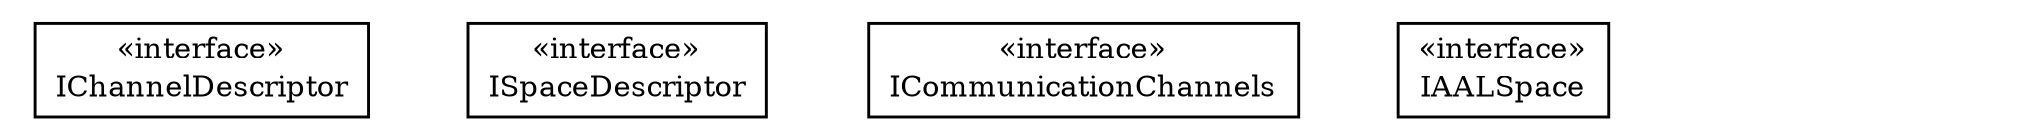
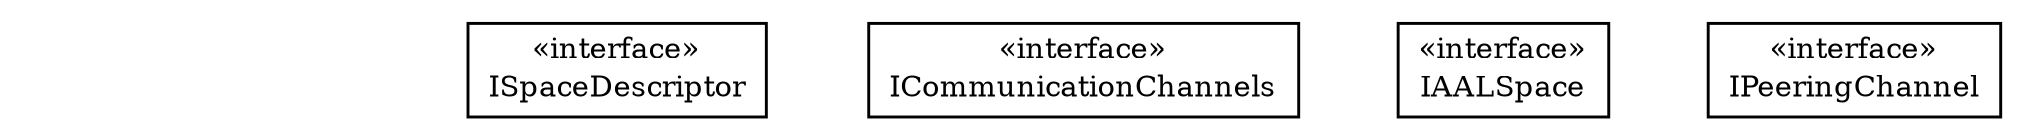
(202, 70) -> none
none -> (1854, 70)
